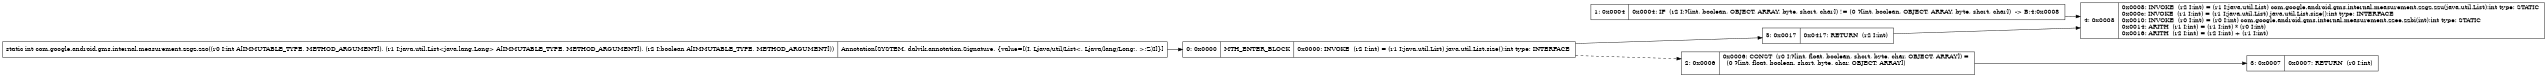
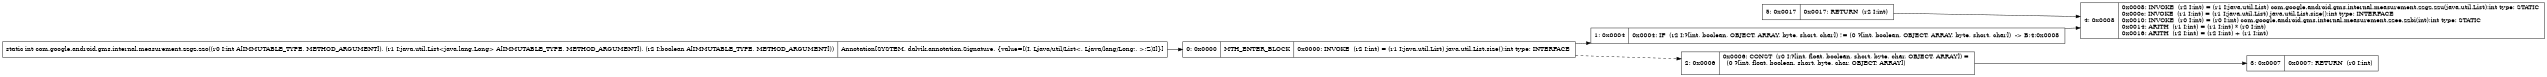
(1847, 36) -> (1847, 12)
(1667, 41) -> (1581, 43)
